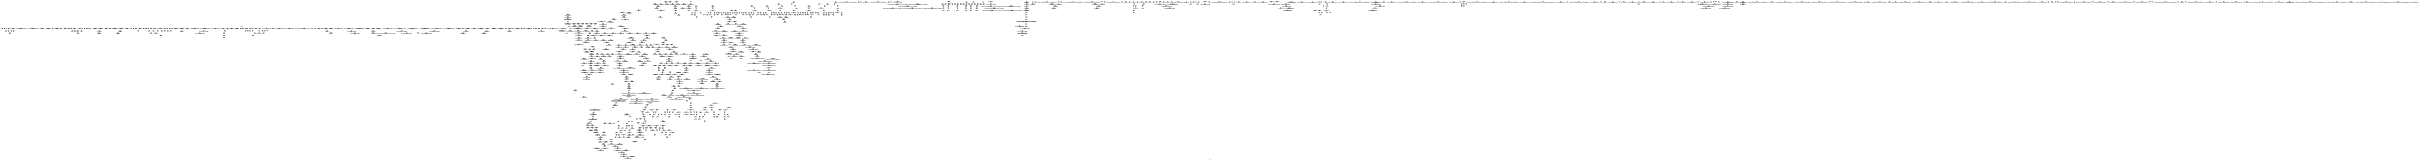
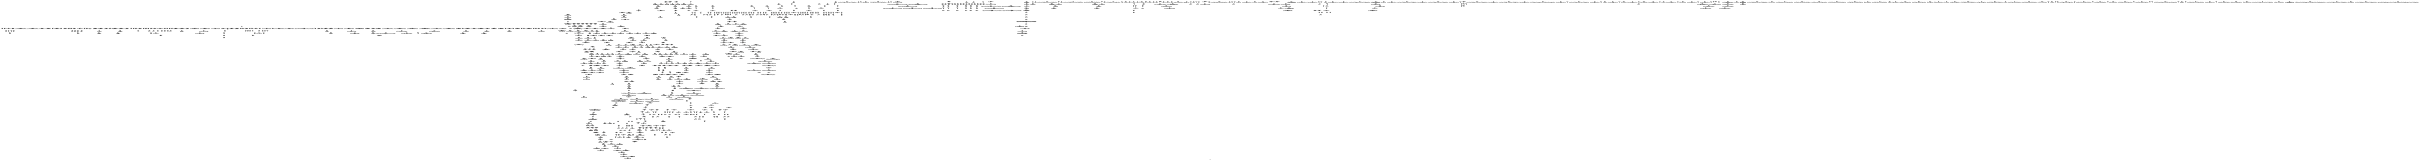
none -> (638, 140)
